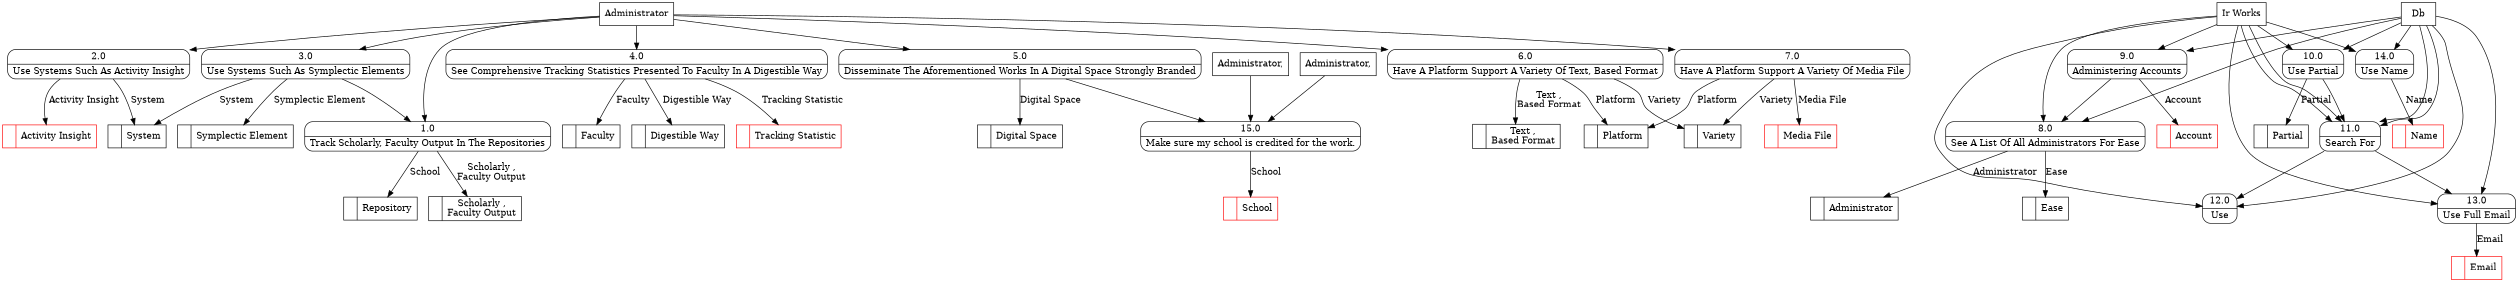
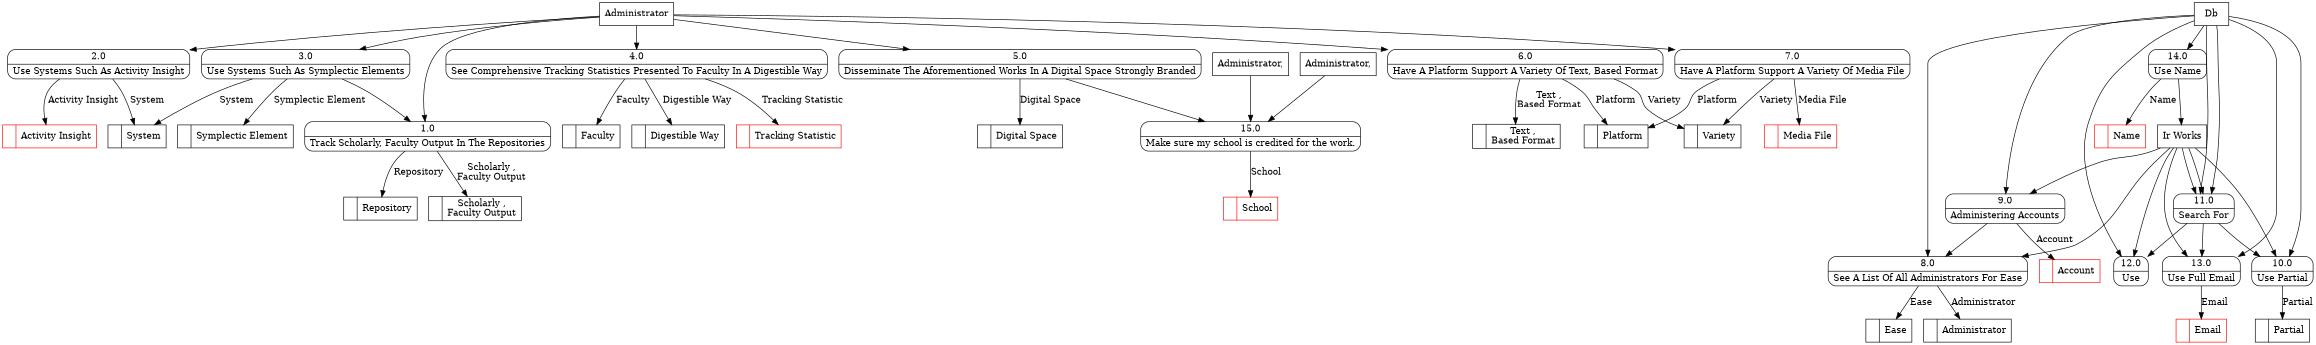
(2308, 35) -> (2180, 99)
(2333, 97) -> (2236, 239)
(425, 172) -> (419, 172)
